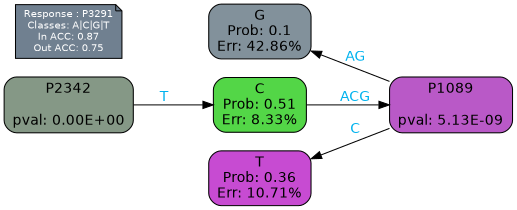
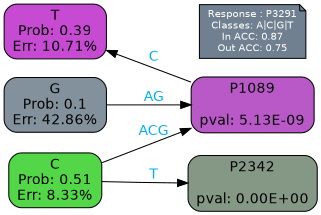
(355, 68) -> (144, 105)
(168, 105) -> (140, 182)
(260, 178) -> (55, 32)
